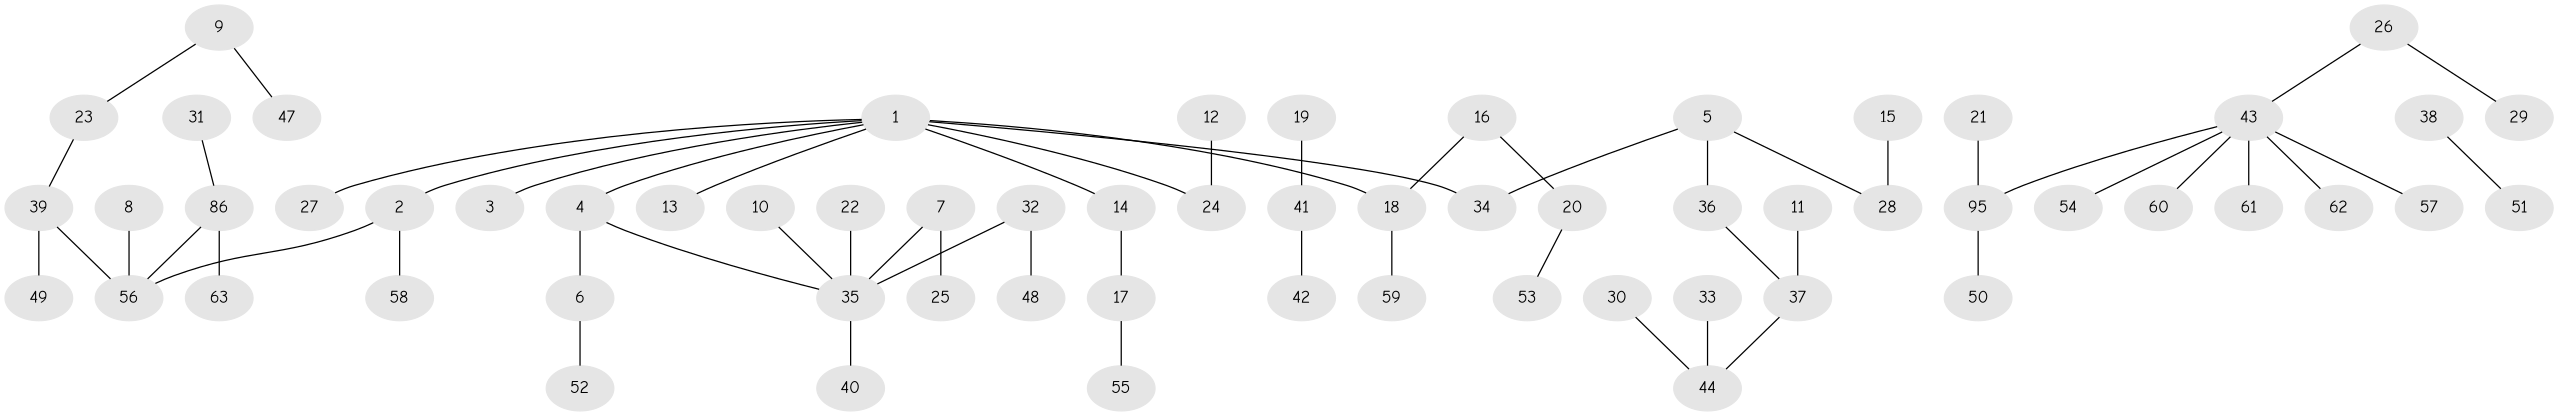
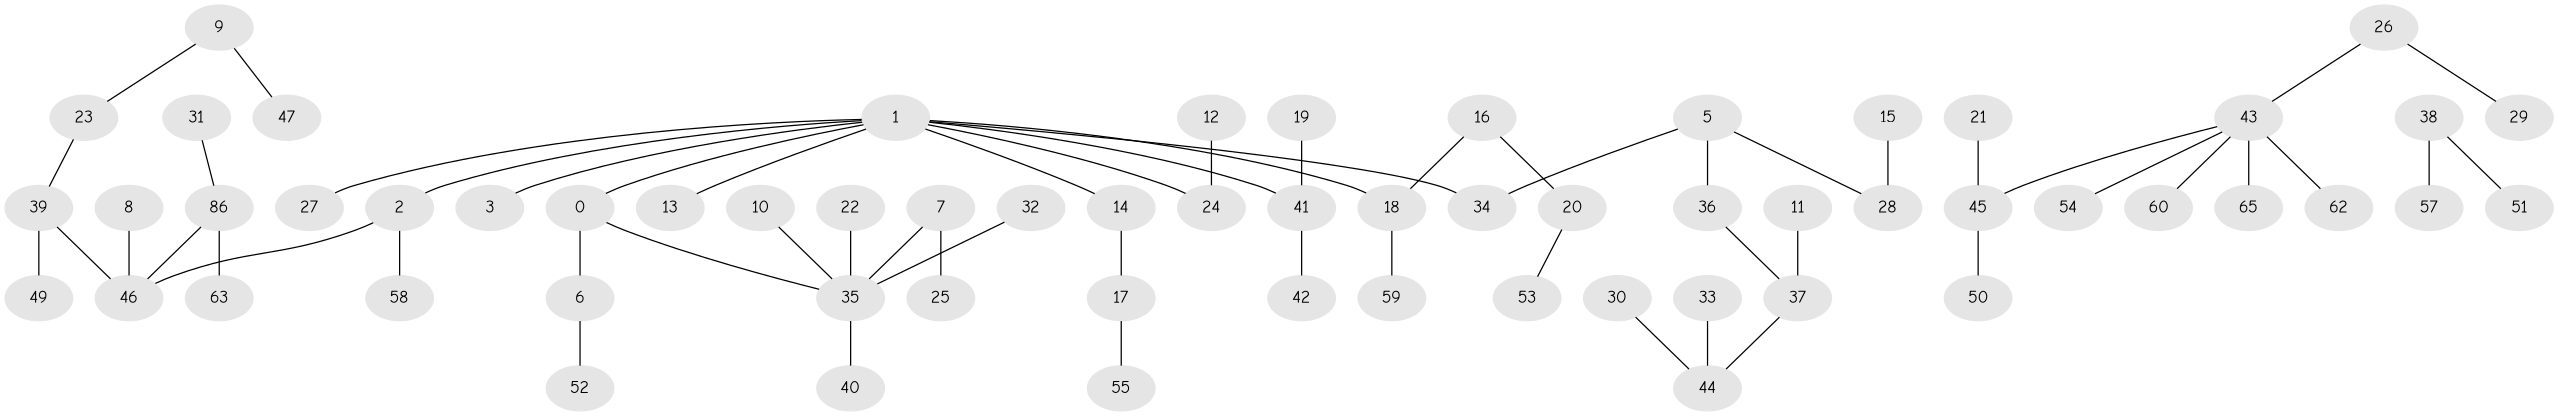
none -> (1105, 148)
(2339, 163) -> (2429, 163)
(580, 208) -> (580, 208)
(1978, 208) -> (1978, 208)
(2249, 208) -> (2249, 208)
(129, 298) -> (129, 298)
(1031, 298) -> none
